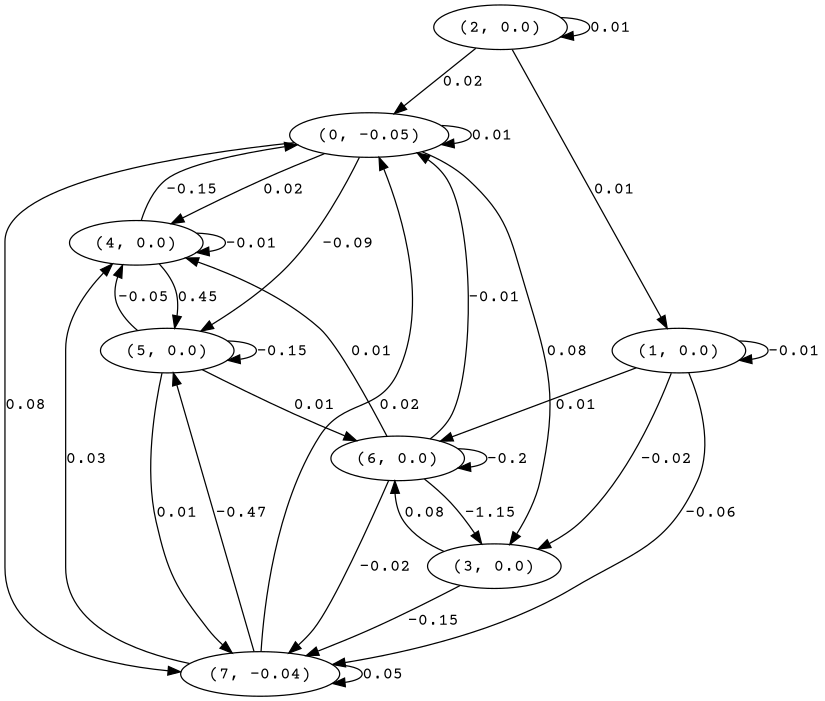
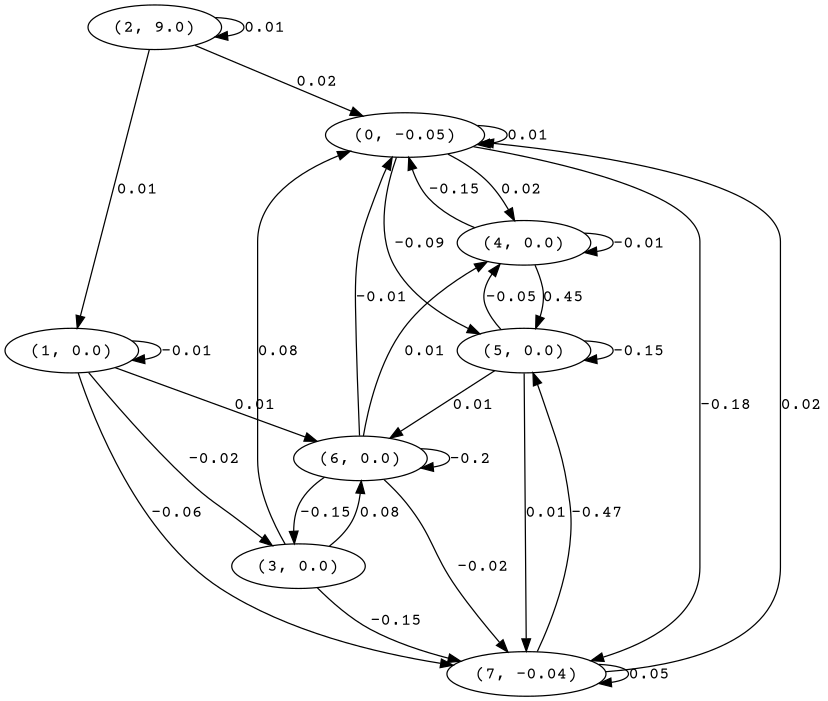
(501, 27) -> (155, 27)
(536, 324) -> (258, 333)
(26, 404) -> (726, 404)
(66, 499) -> none
(491, 512) -> (326, 512)
